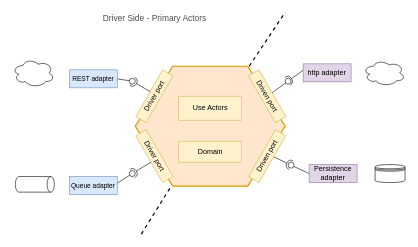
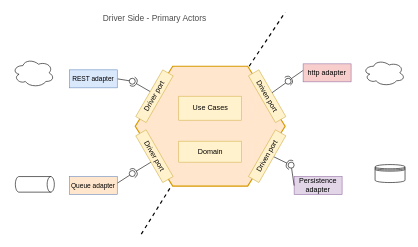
(327, 73) -> (327, 73)
(211, 108) -> (211, 108)
(333, 174) -> (318, 186)
(93, 186) -> (93, 186)
